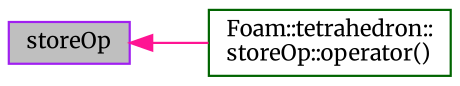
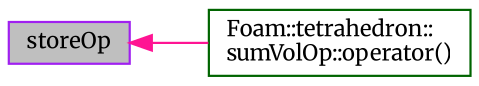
(330, 43) -> (340, 43)
